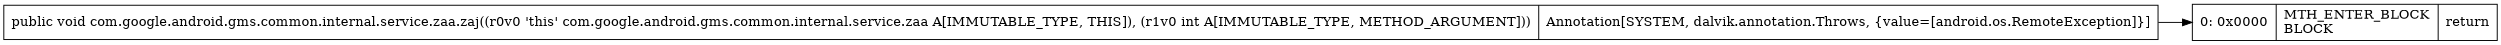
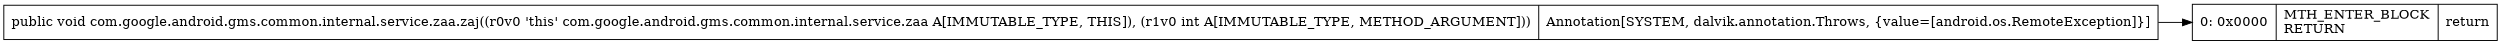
(2309, 29) -> (2315, 29)
